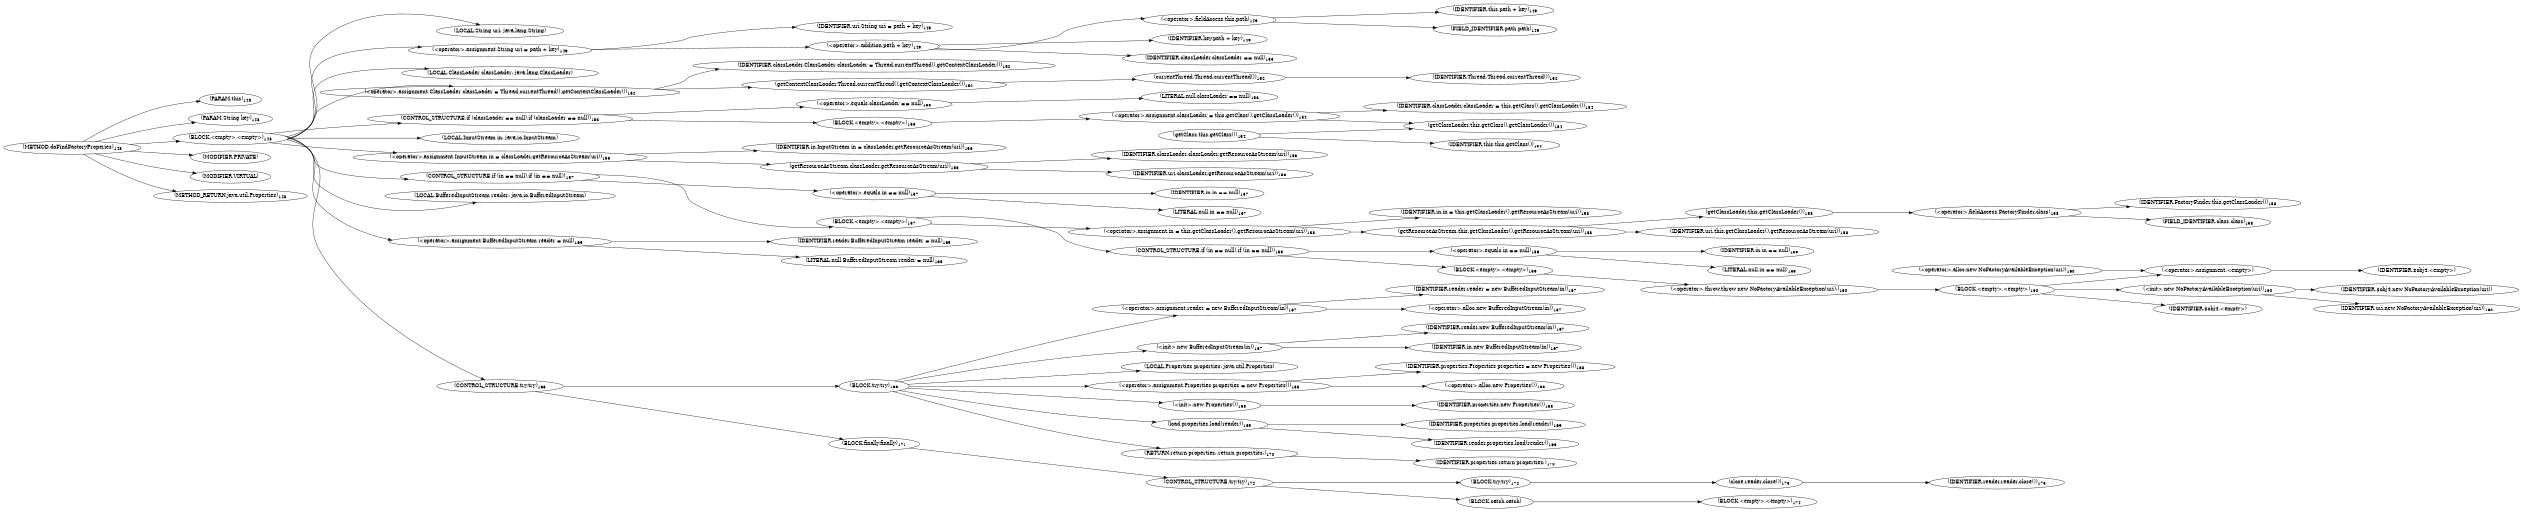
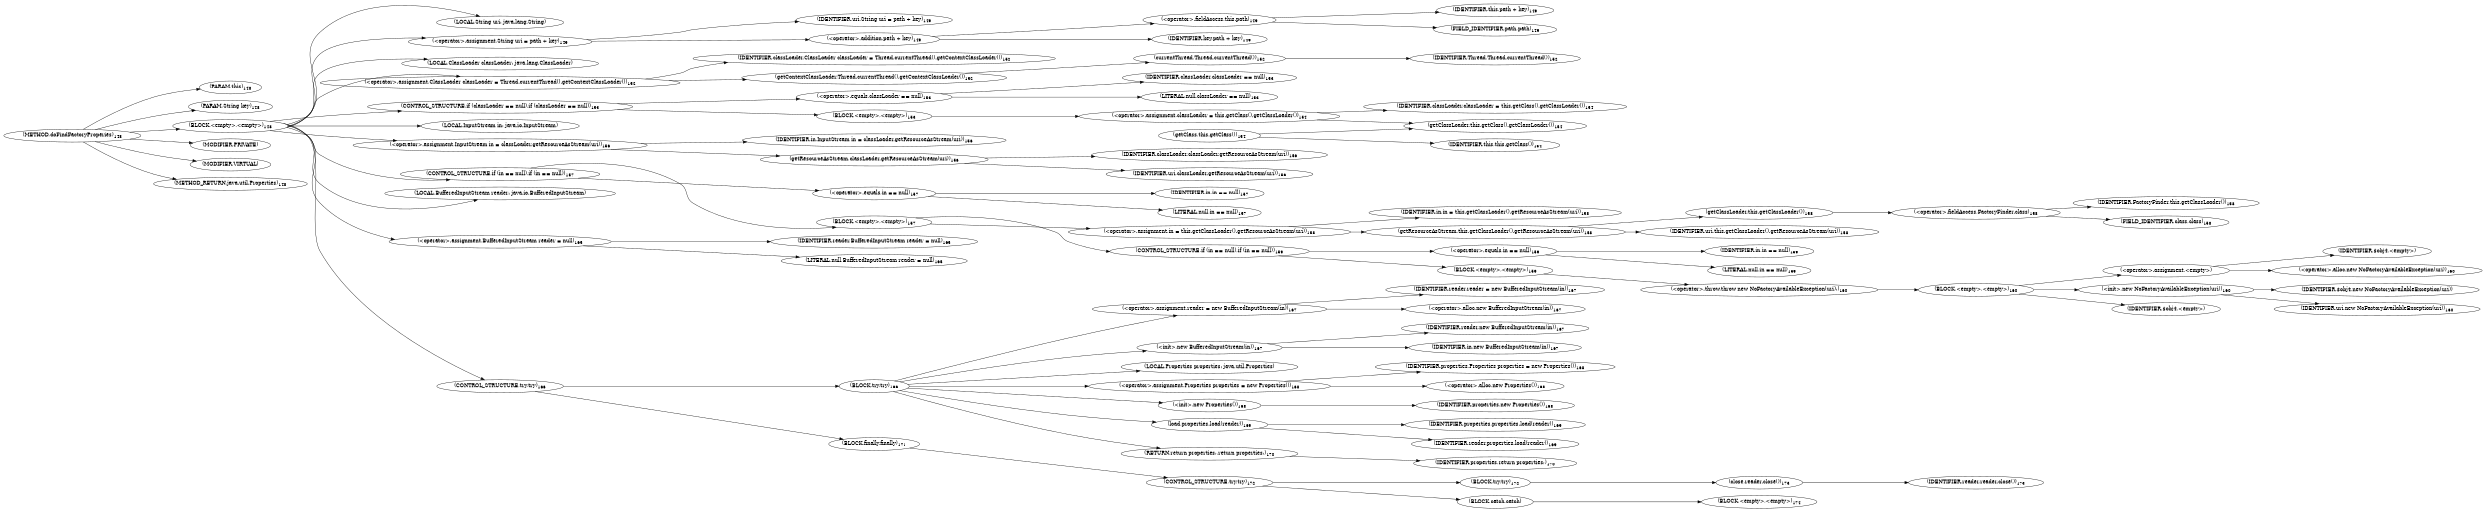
(1031, 52) -> (1040, 88)
(2121, 271) -> (2249, 271)
